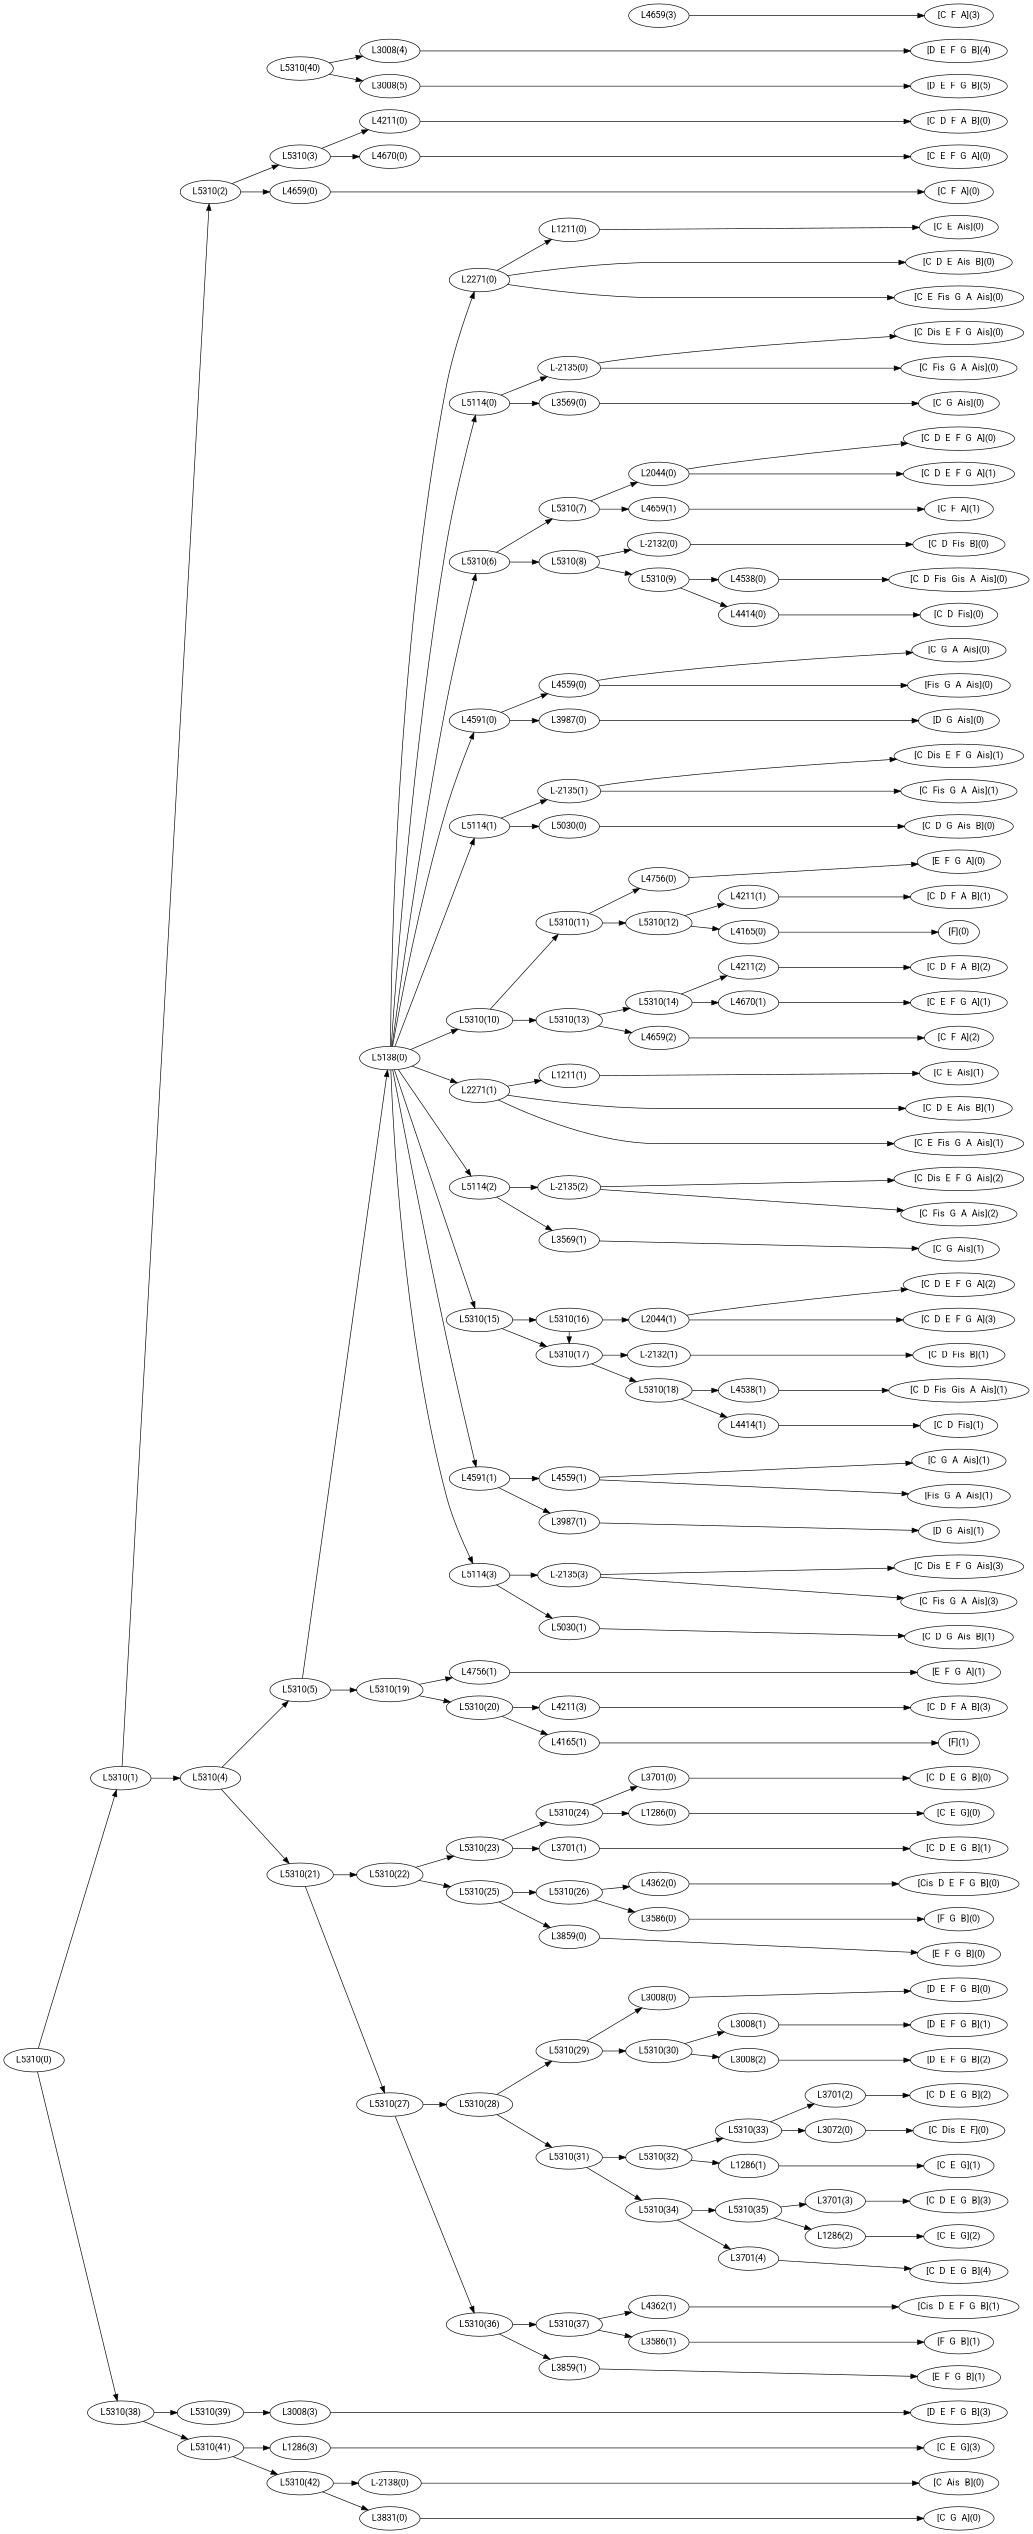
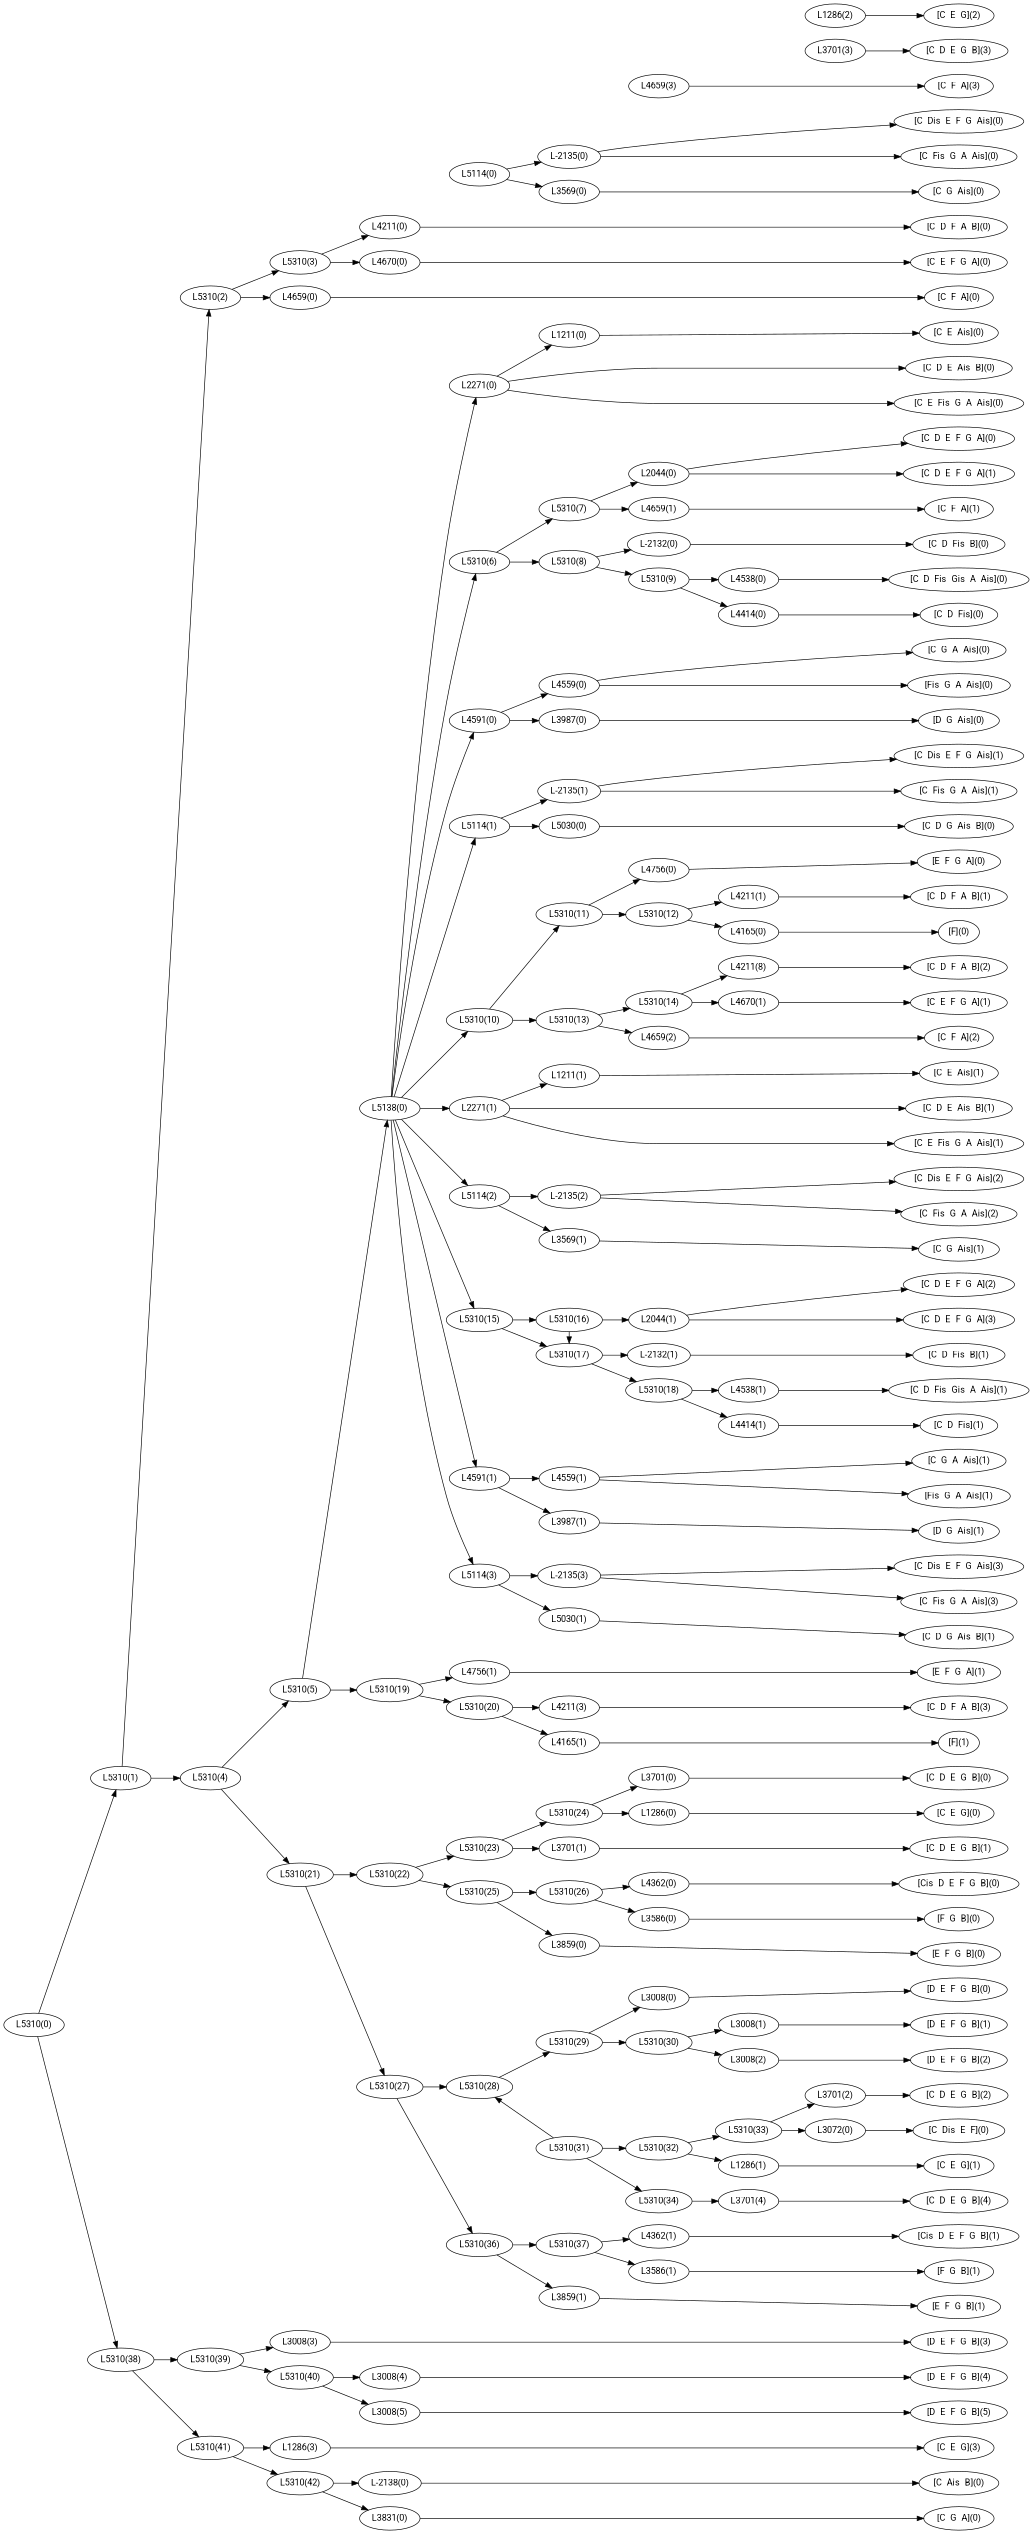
(420, 732) -> none
(749, 967) -> (749, 967)
(522, 2129) -> (527, 2119)
(749, 2210) -> none
none -> (252, 2368)
